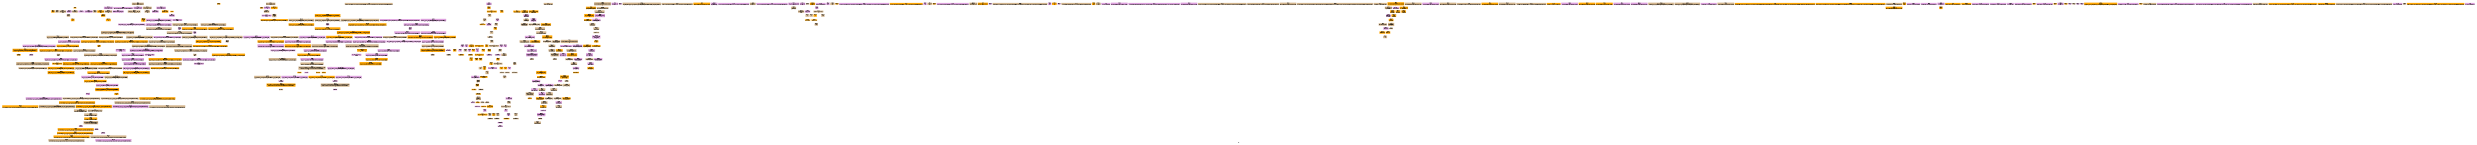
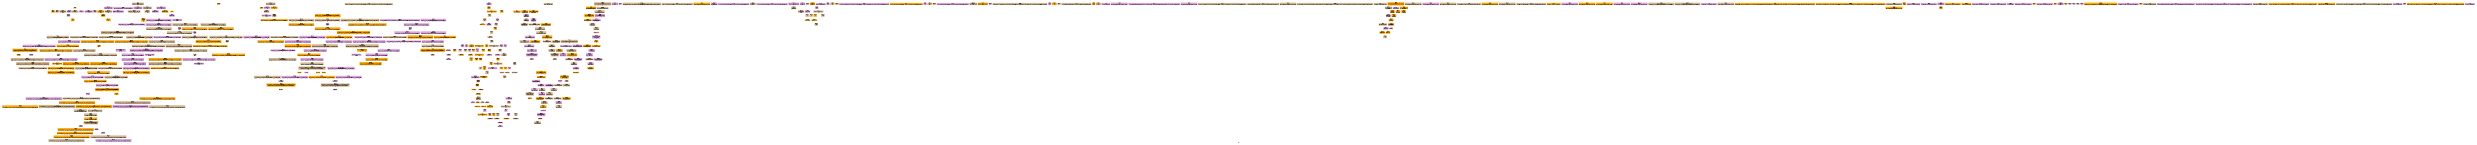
(271, 46) -> none
none -> (27, 59)
none -> (449, 59)
(120, 98) -> none
(478, 107) -> (478, 107)
